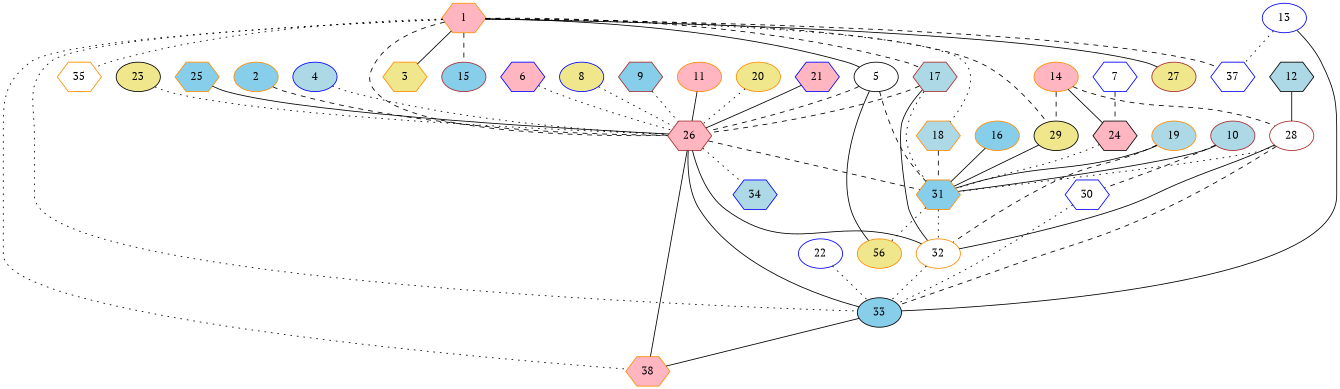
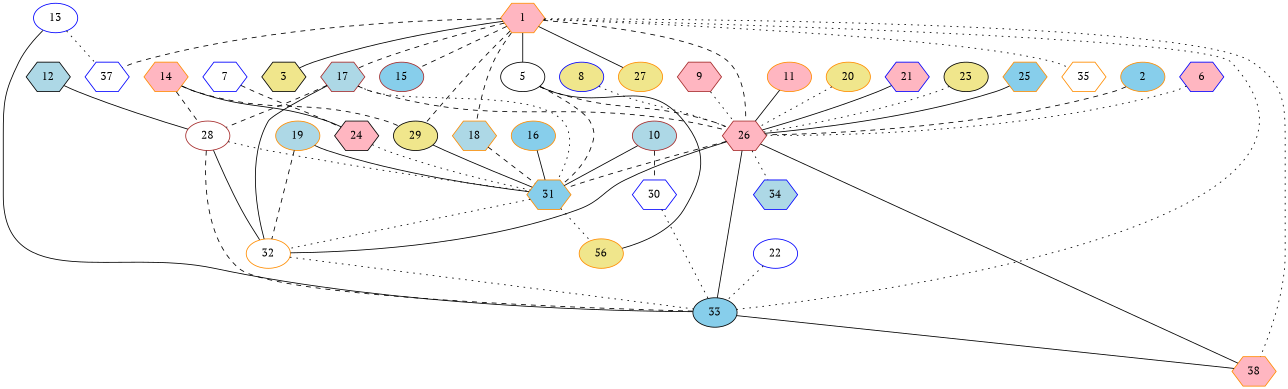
(760, 29) -> (488, 75)
(315, 77) -> none
(405, 77) -> (284, 77)
(641, 77) -> (699, 77)
(1056, 77) -> (166, 77)
(1174, 77) -> (641, 77)
none -> (264, 112)
